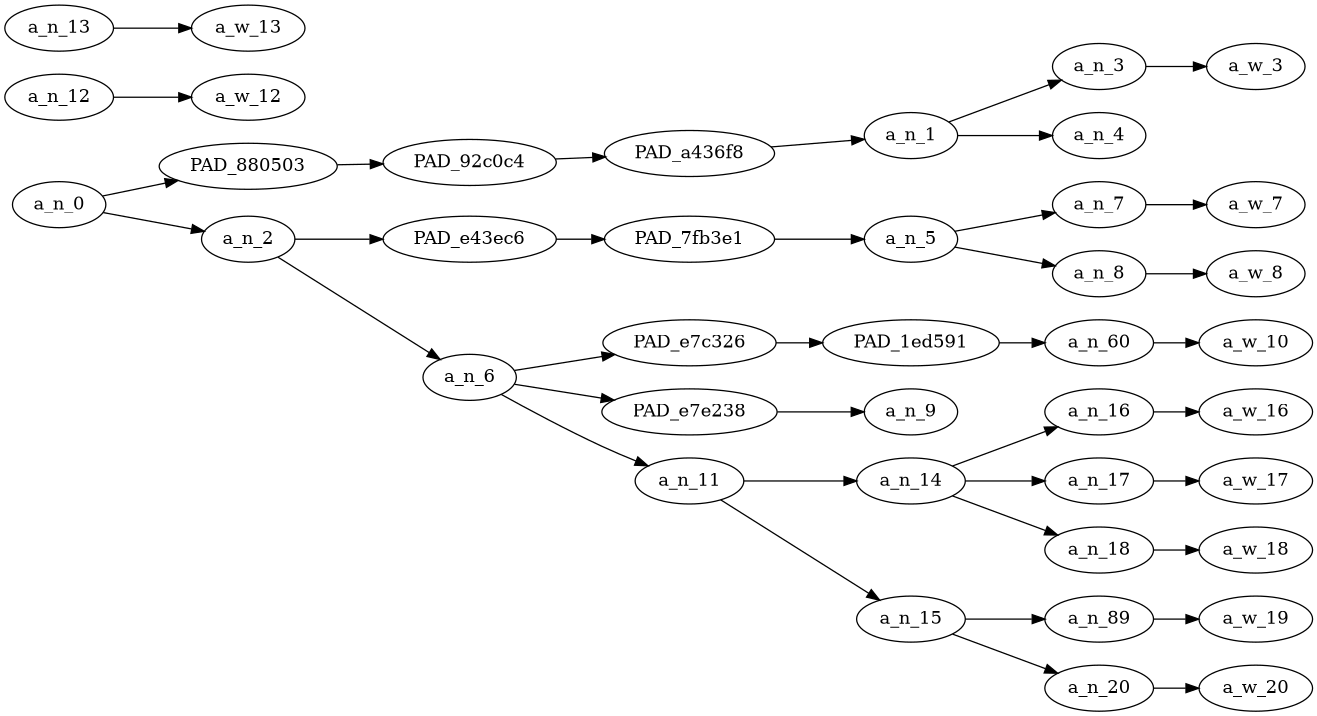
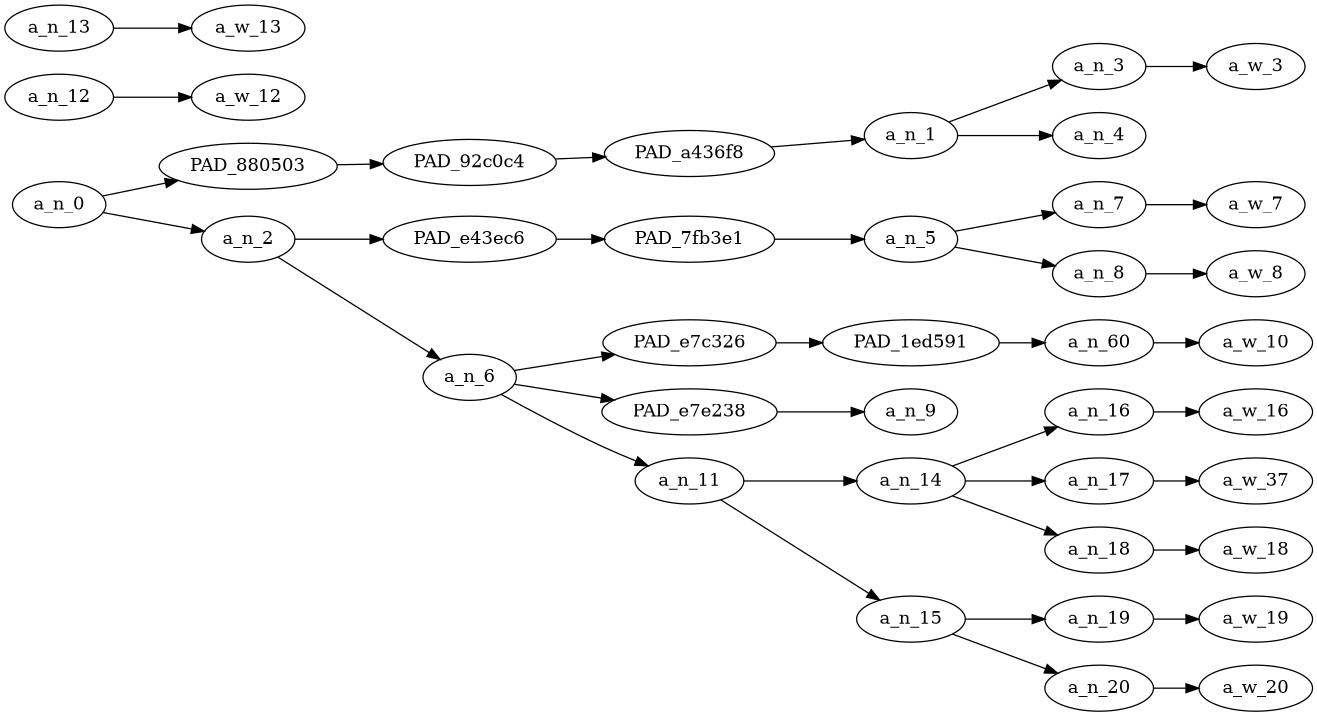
(1256, 481) -> (1256, 481)
(1099, 619) -> (1099, 619)
